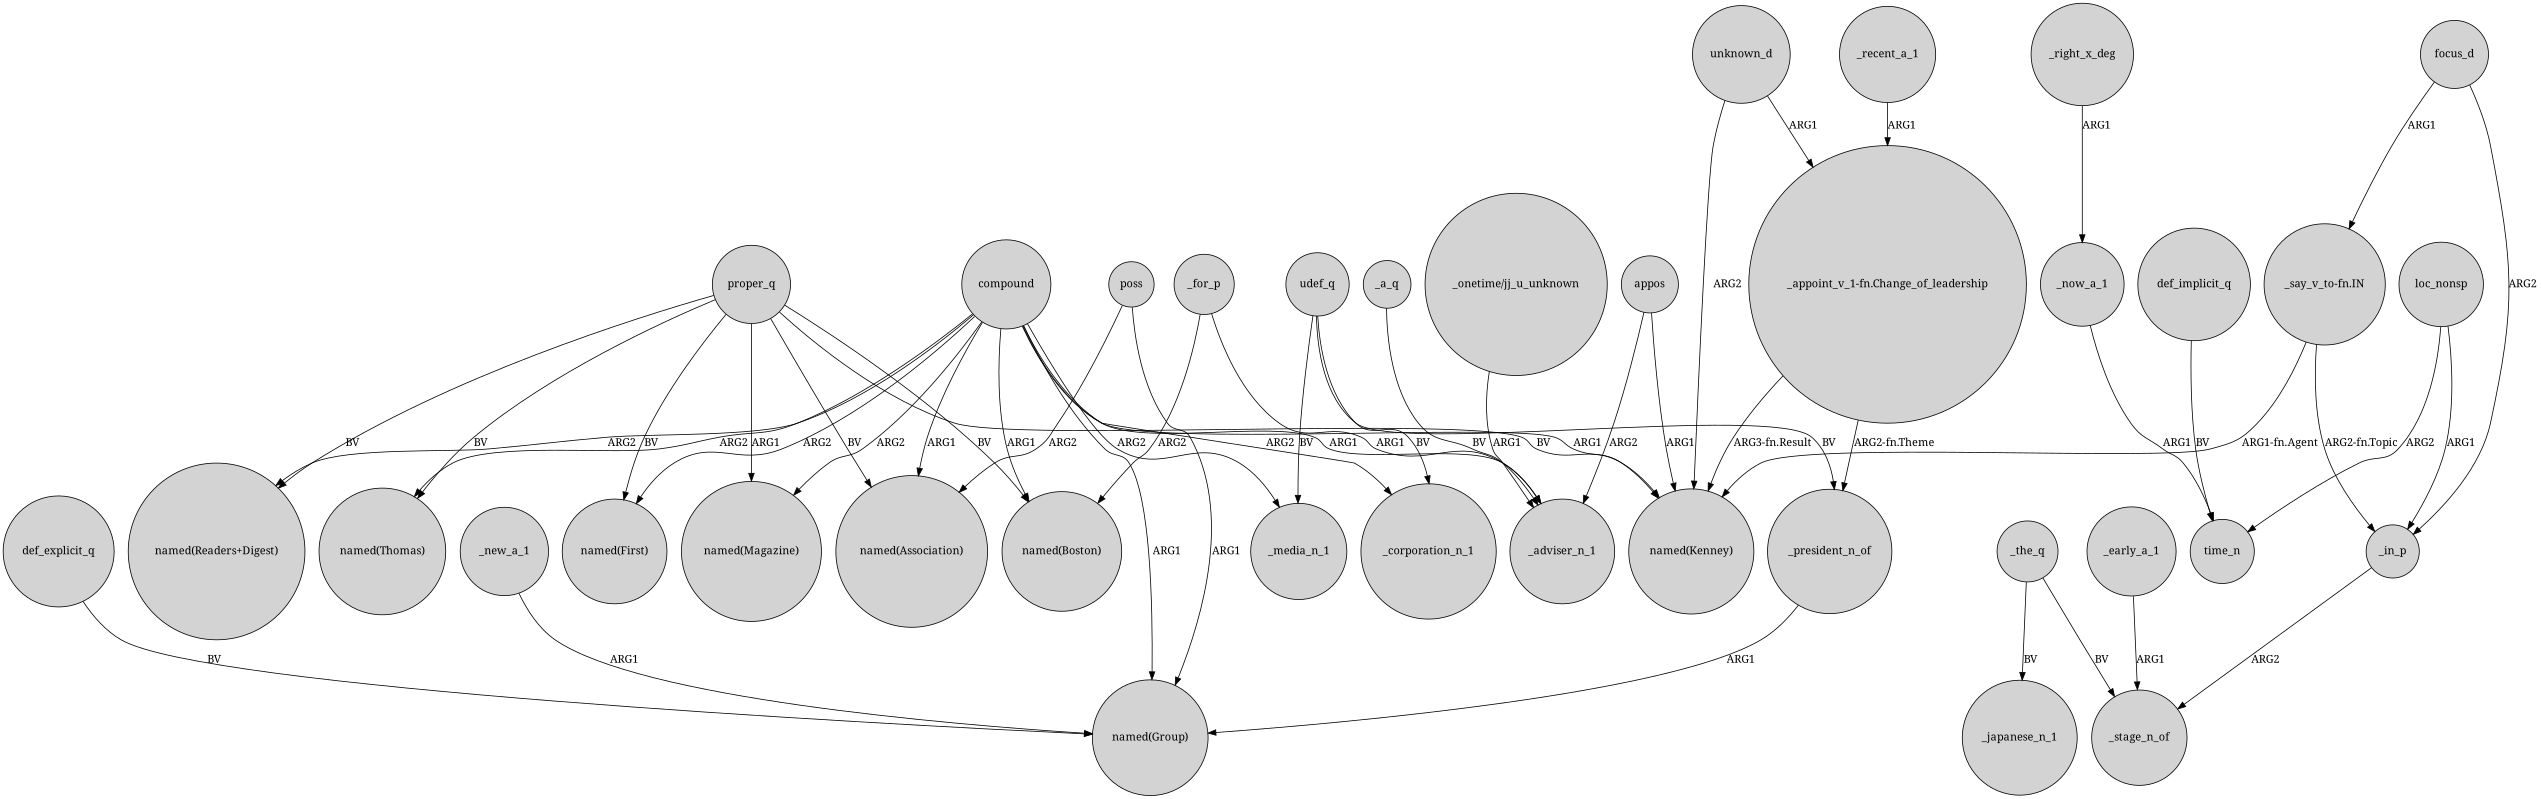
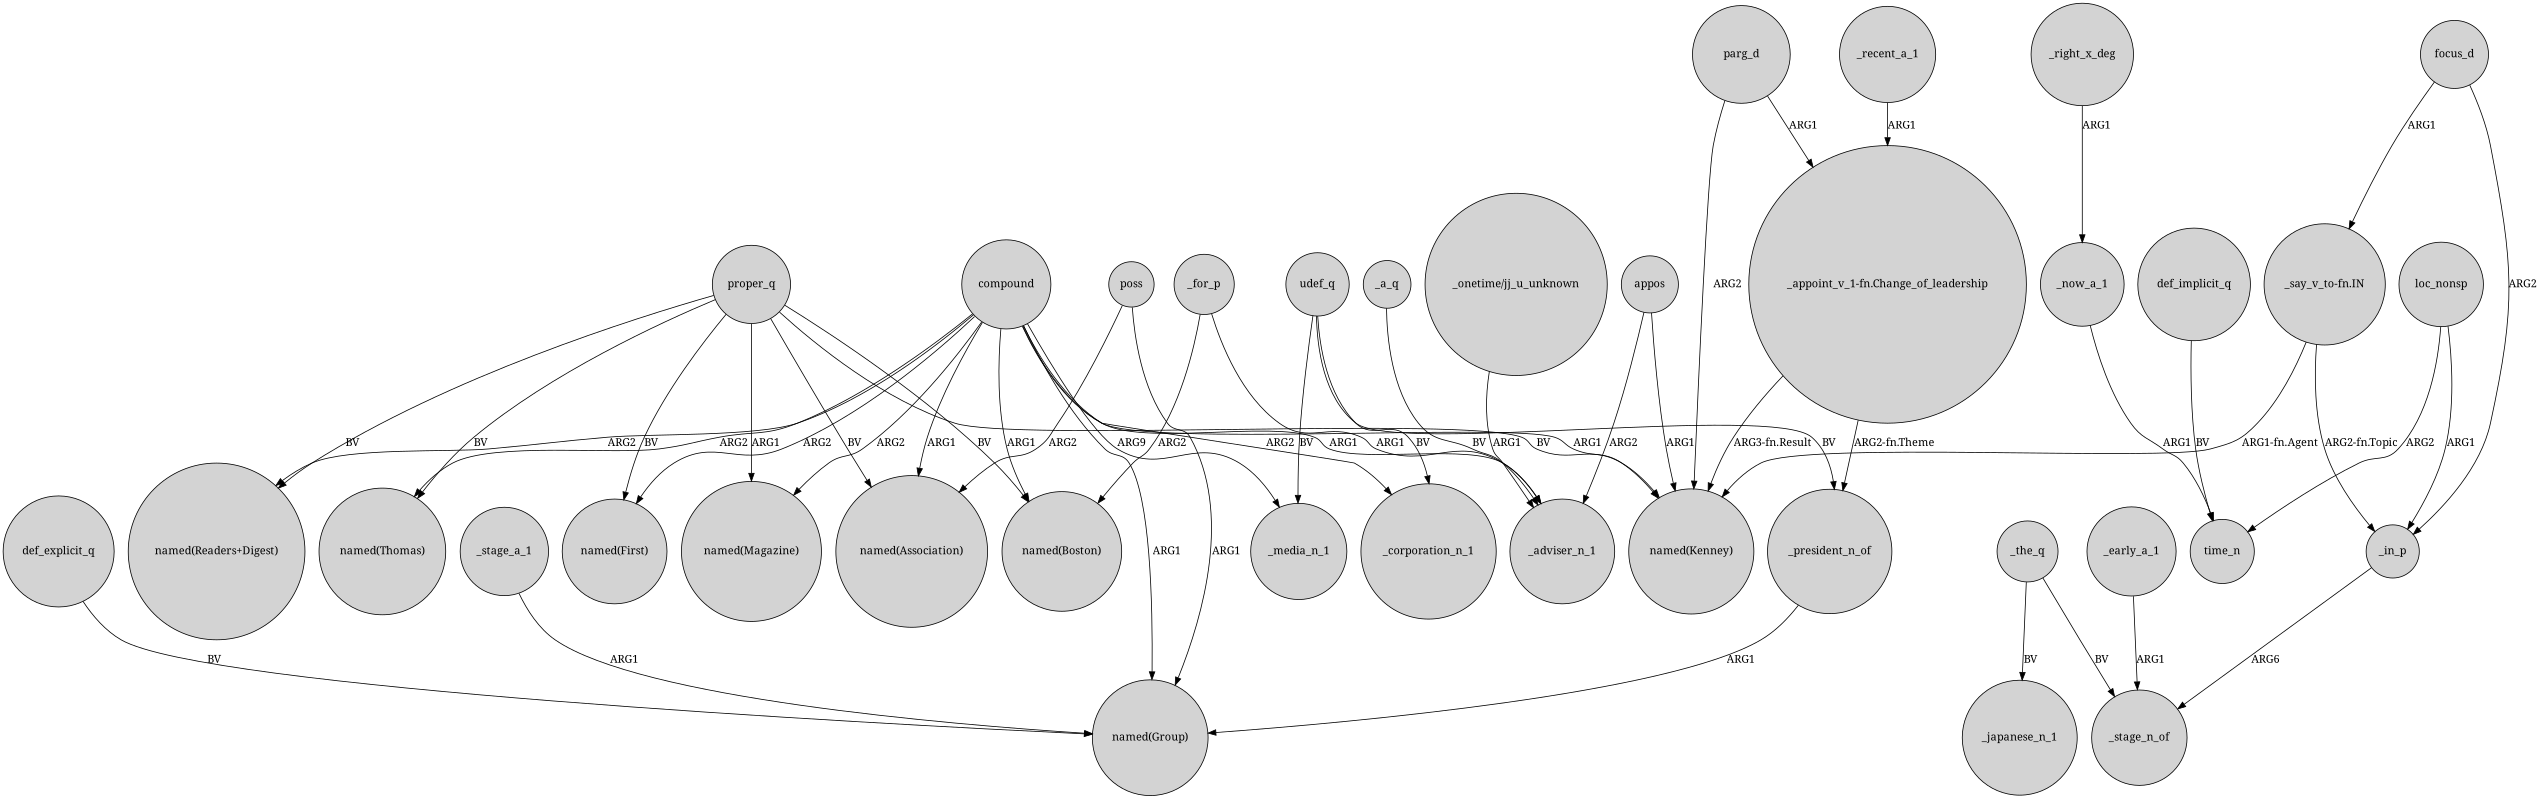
(1741, 54) -> (1741, 54)
(1132, 443) -> (1132, 443)
(504, 551) -> (504, 551)
(2266, 660) -> (2266, 660)
